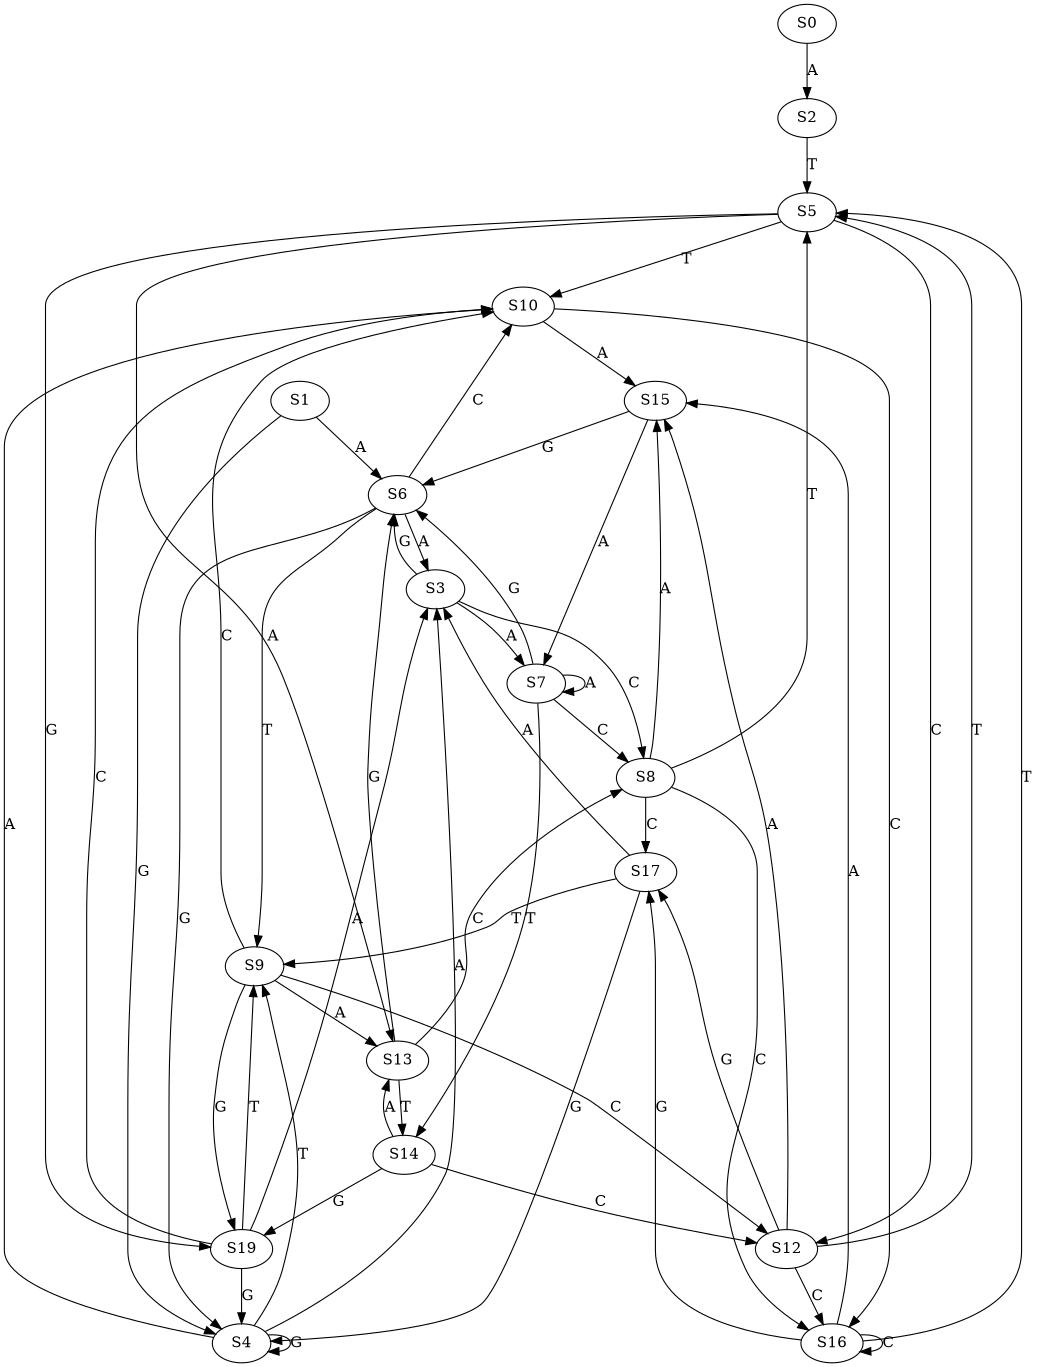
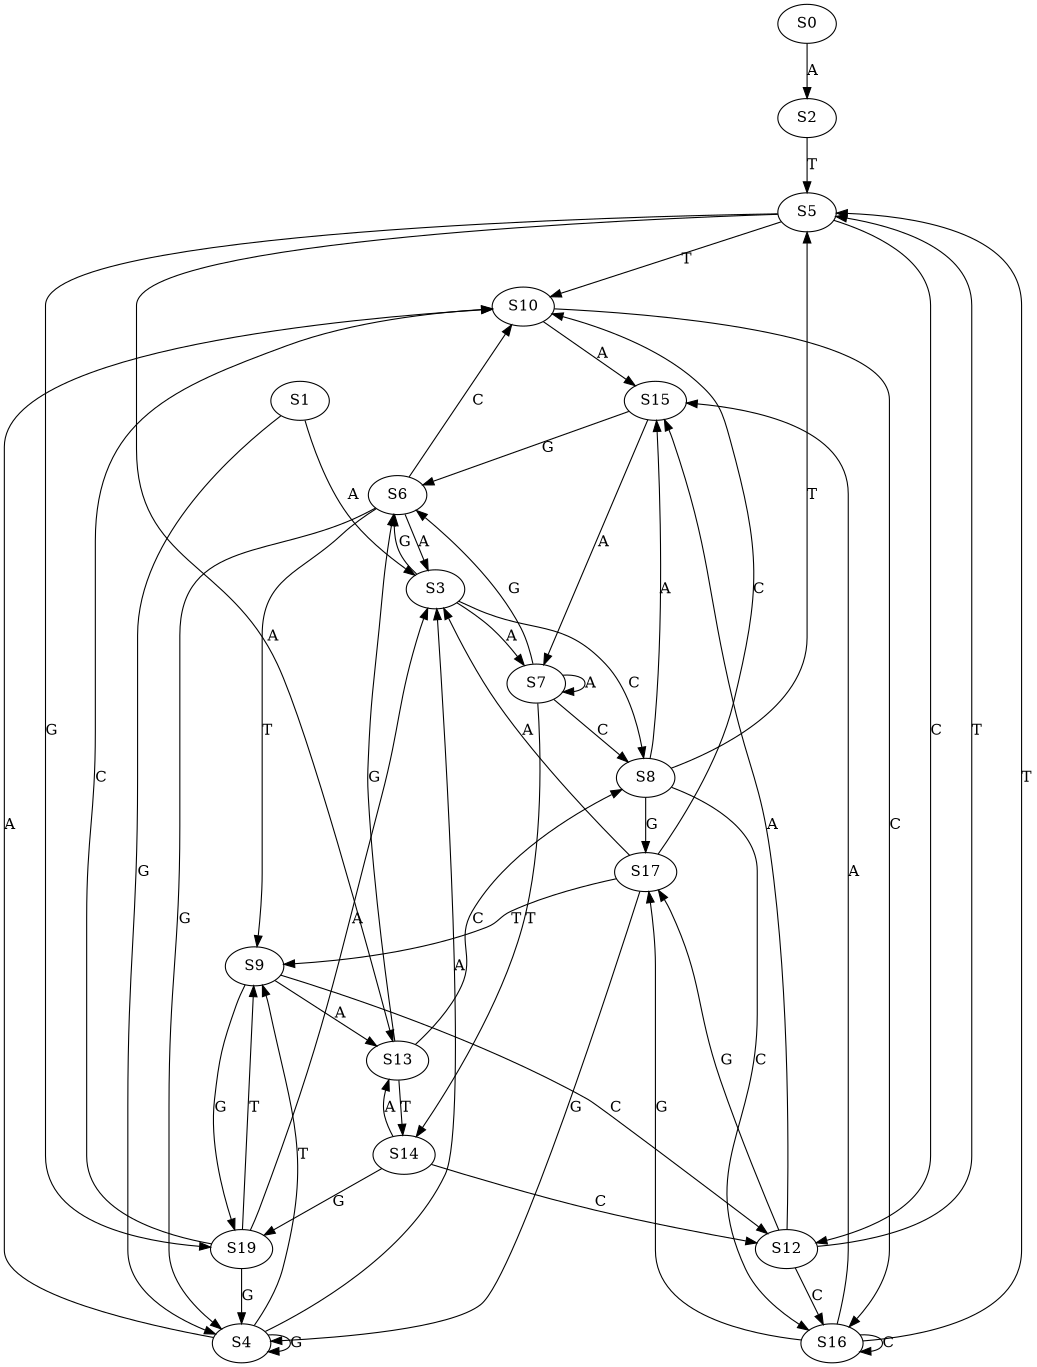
(345, 444) -> (341, 505)
(215, 544) -> (752, 547)
(652, 825) -> (652, 825)
